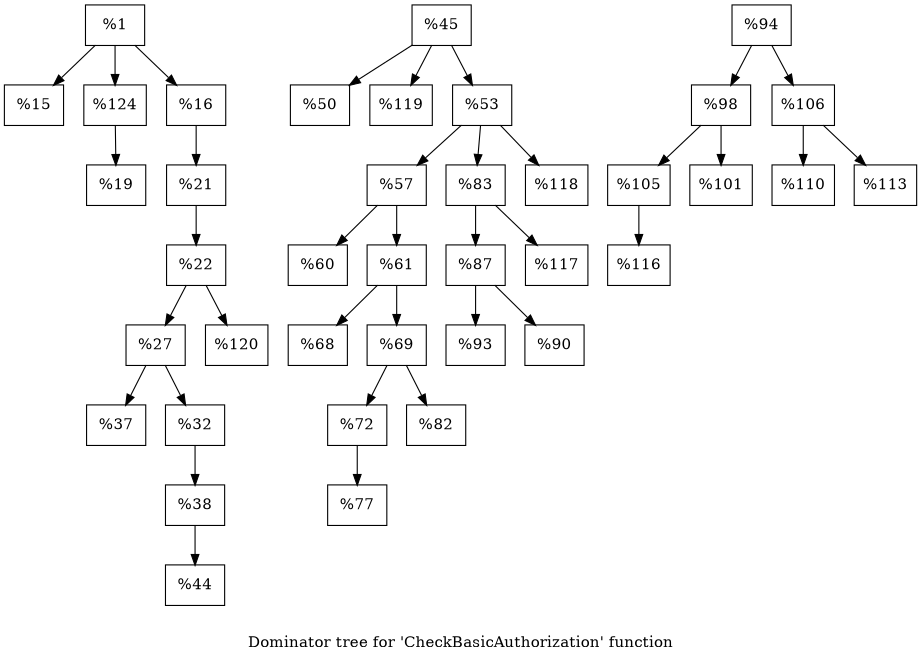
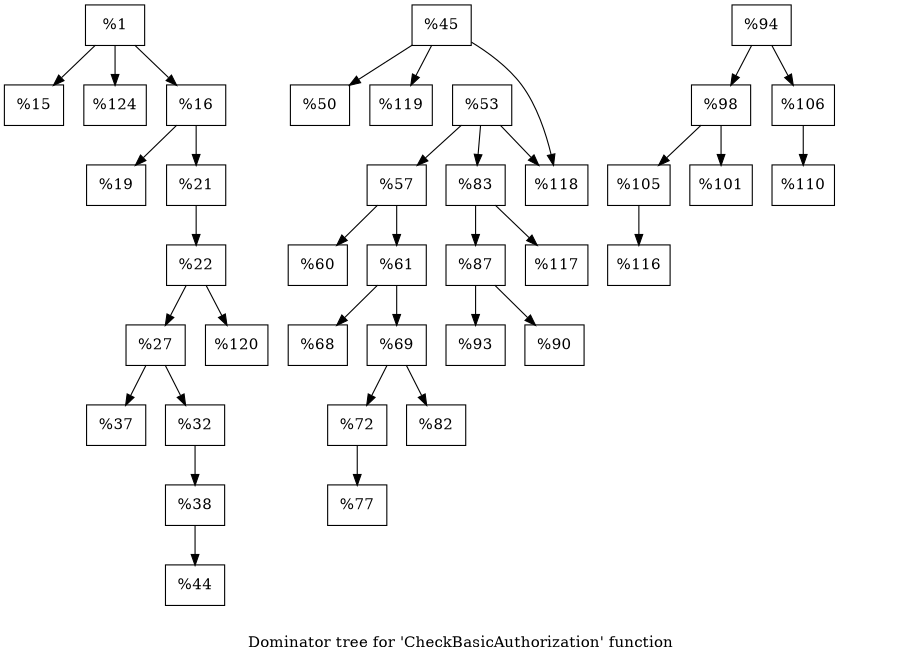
(459, 60) -> (524, 89)
(116, 140) -> (160, 141)
(885, 185) -> none
